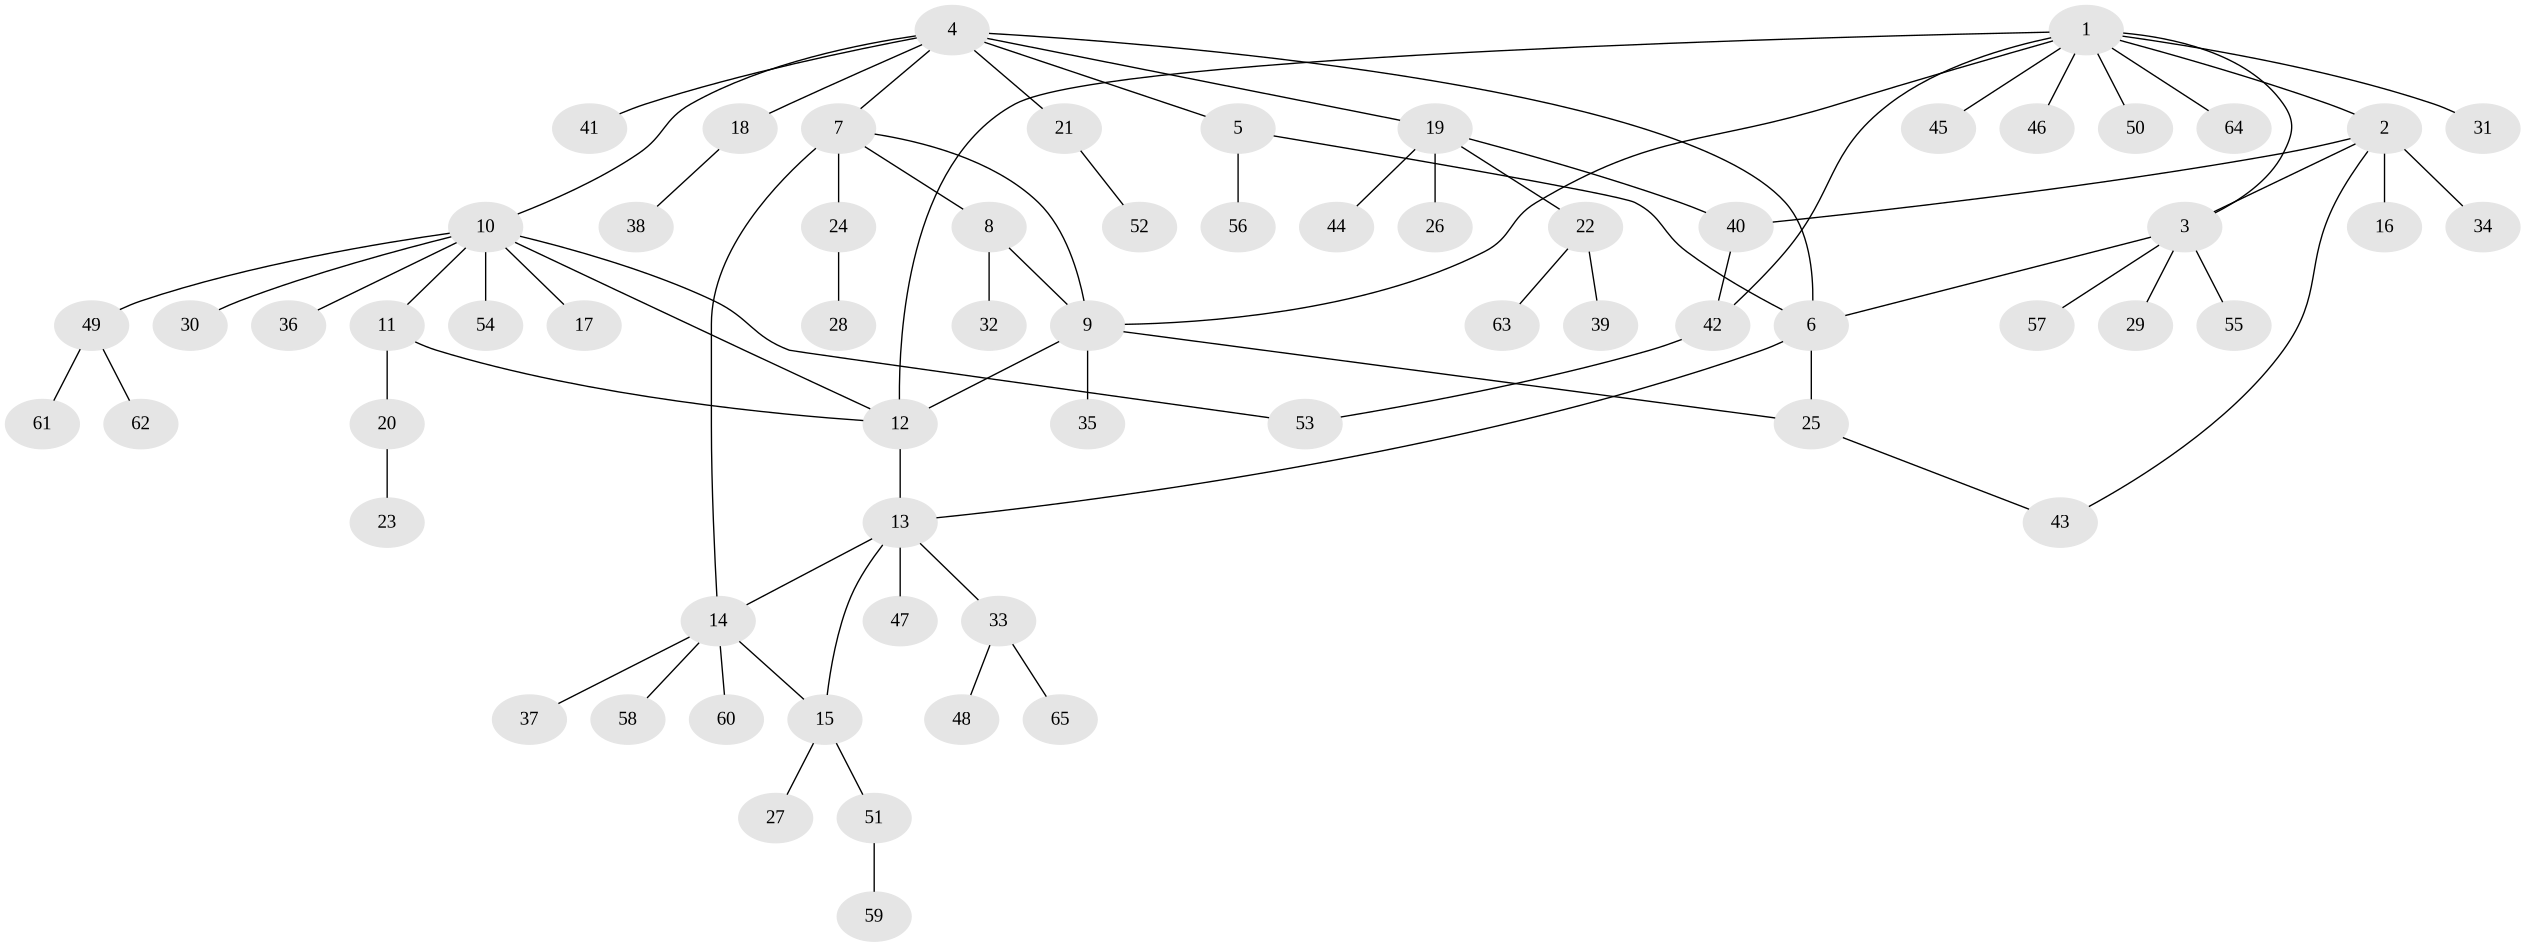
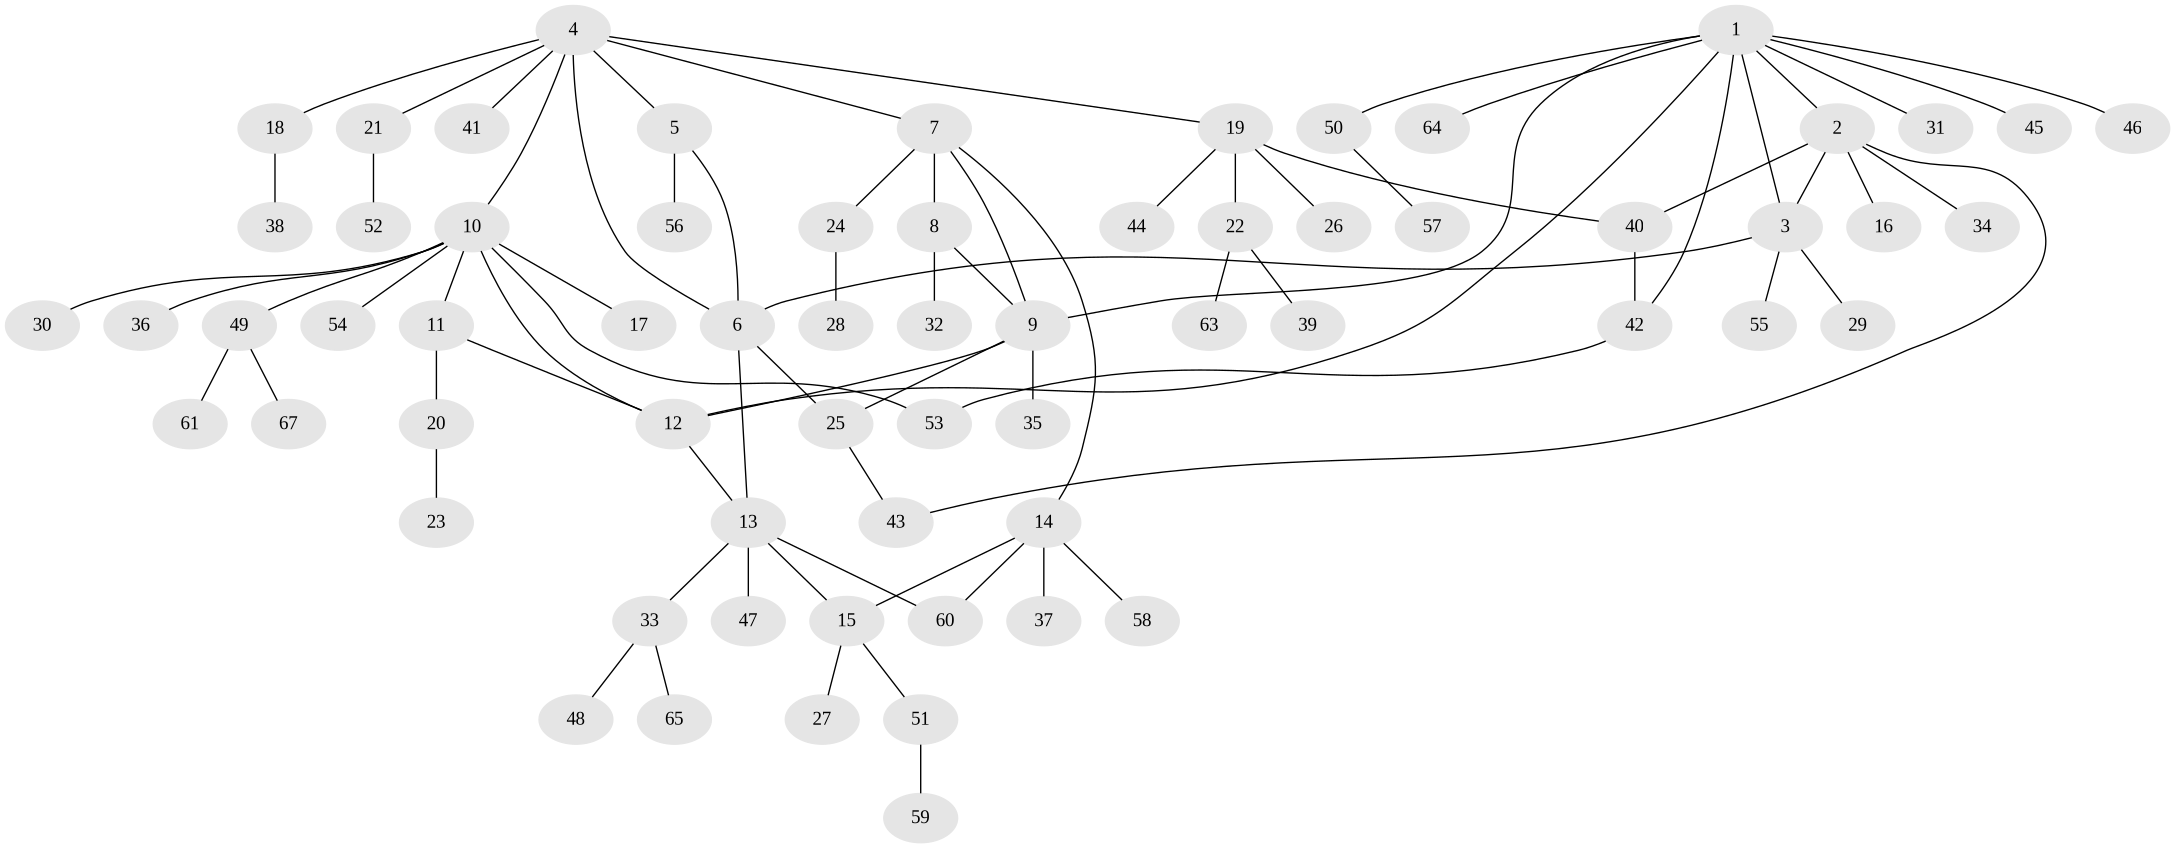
(2111, 276) -> (1376, 171)
(141, 424) -> (289, 424)
(809, 572) -> (847, 572)
